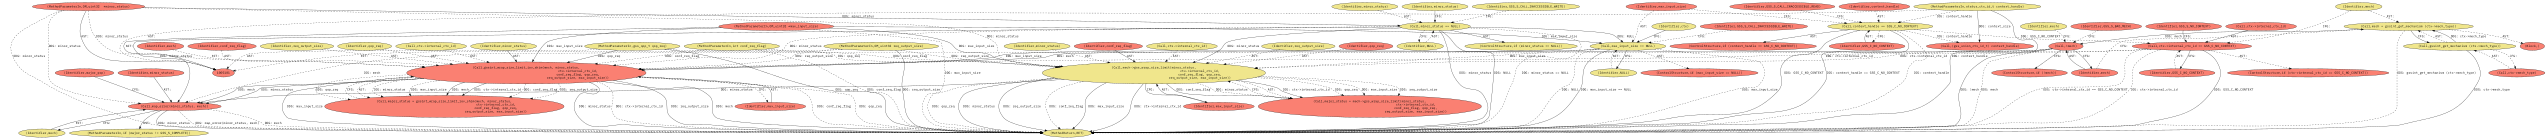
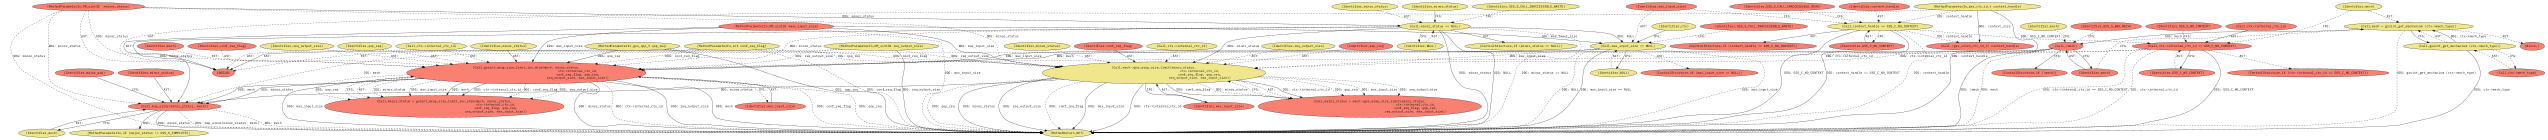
(1977, 7) -> (1977, 7)
none -> (464, 51)
(129, 61) -> (129, 61)
